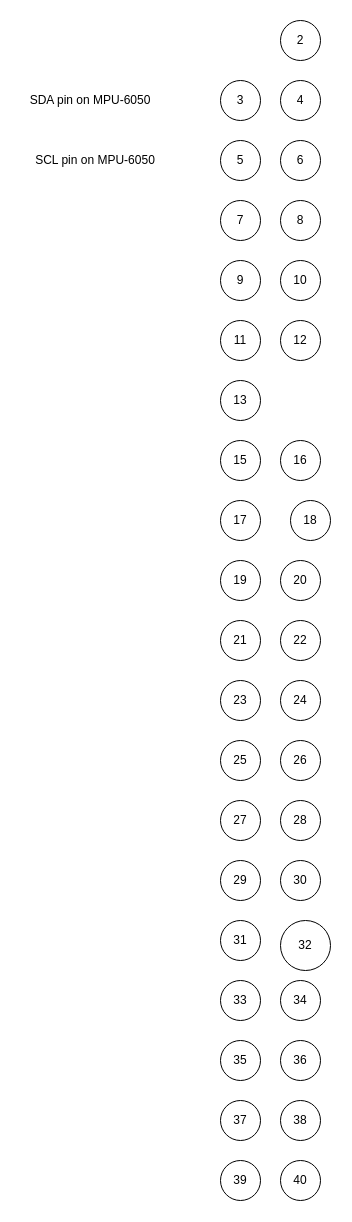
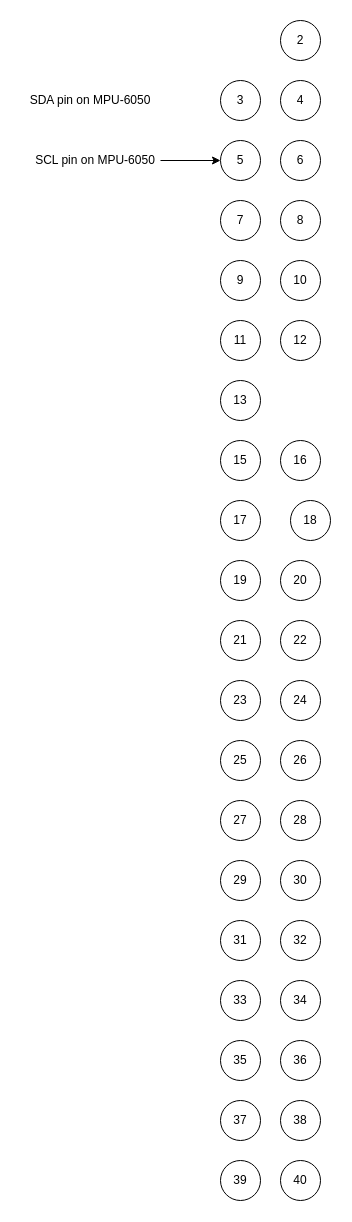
none -> (187, 161)
(306, 946) -> (301, 941)
